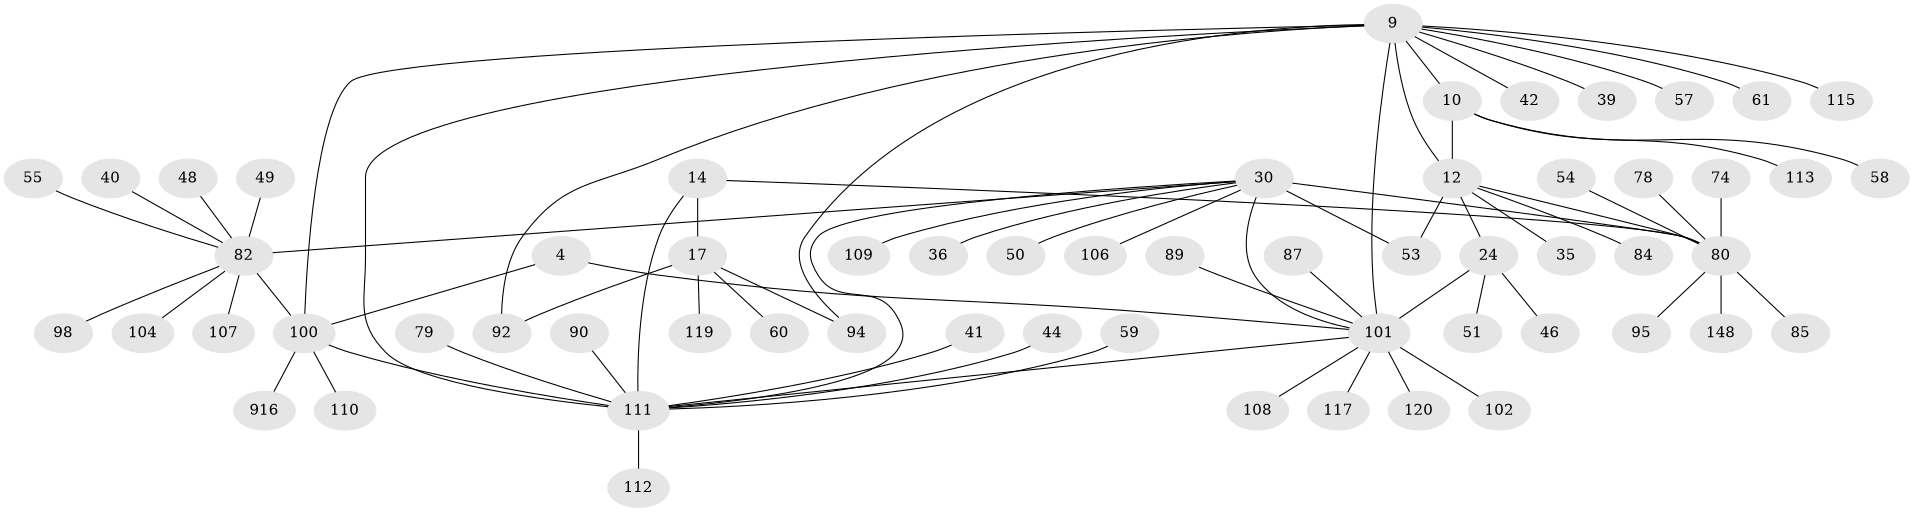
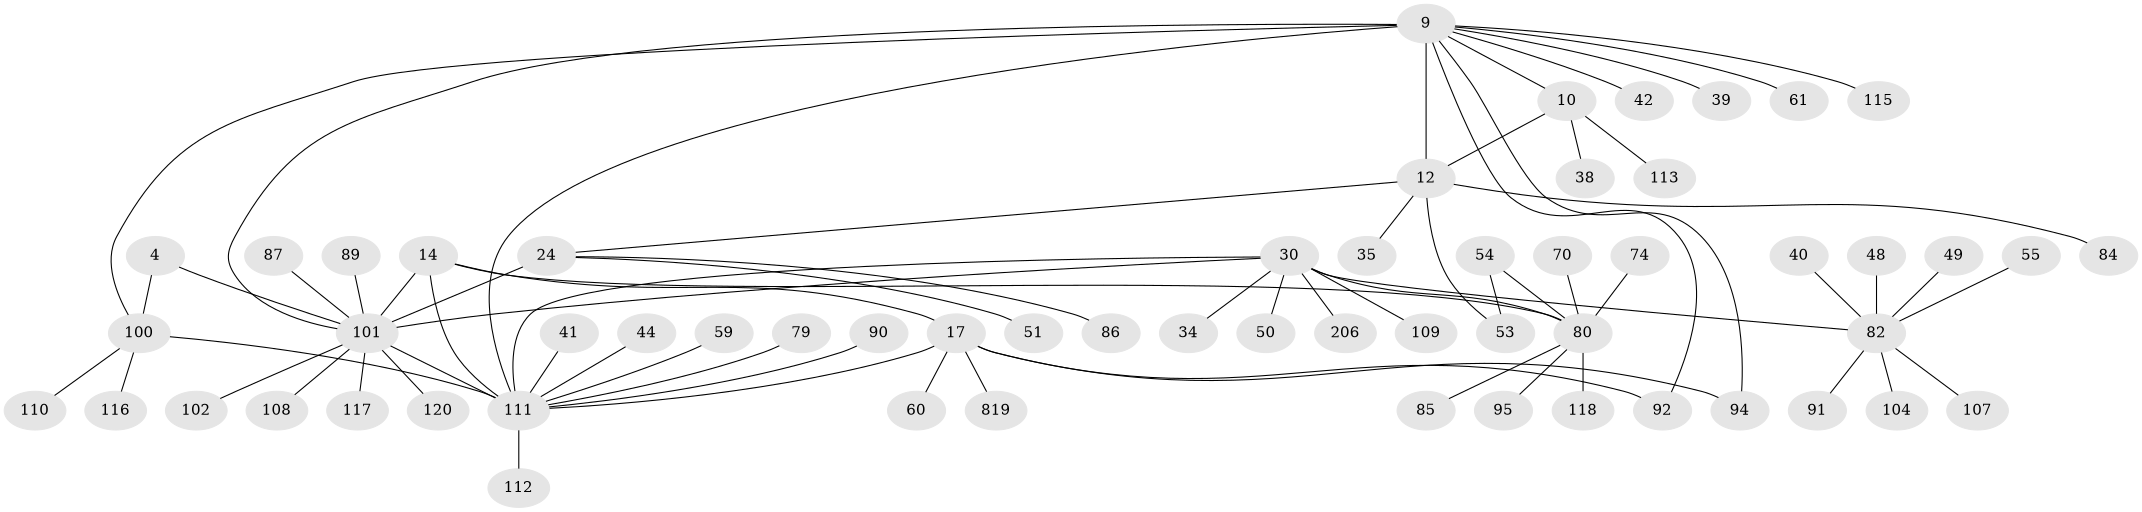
(1685, 101) -> none
(1644, 178) -> (1563, 256)
(1880, 178) -> (1585, 178)
(1590, 213) -> none
(1338, 217) -> (1494, 290)
(938, 256) -> (1189, 333)
(1095, 256) -> (1345, 333)
(274, 294) -> none
none -> (398, 294)
(63, 333) -> (1817, 411)
(700, 333) -> (996, 411)
(1550, 333) -> (1111, 333)
(1721, 333) -> (1583, 411)
none -> (744, 389)
(264, 411) -> (116, 411)
